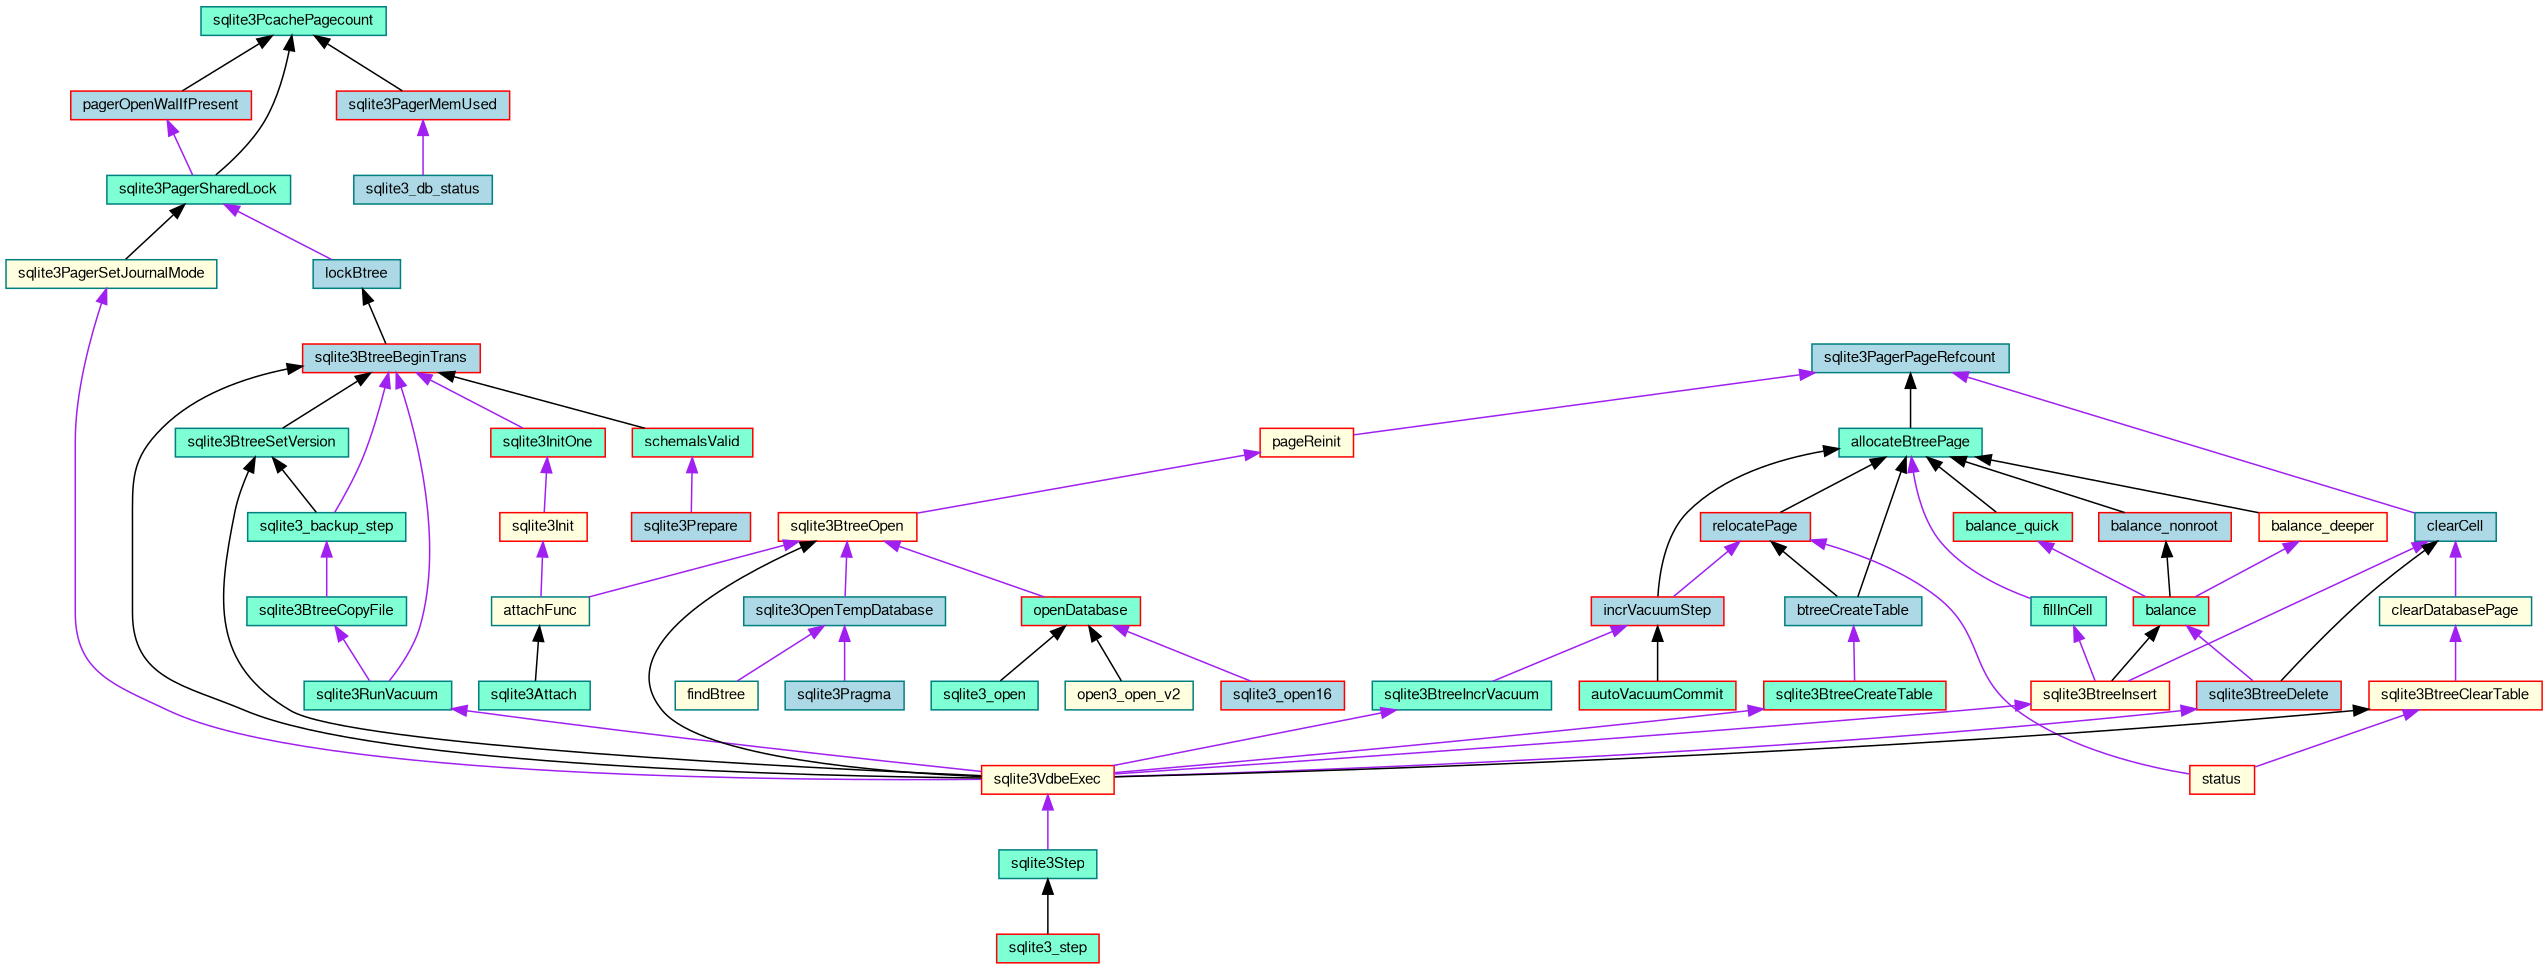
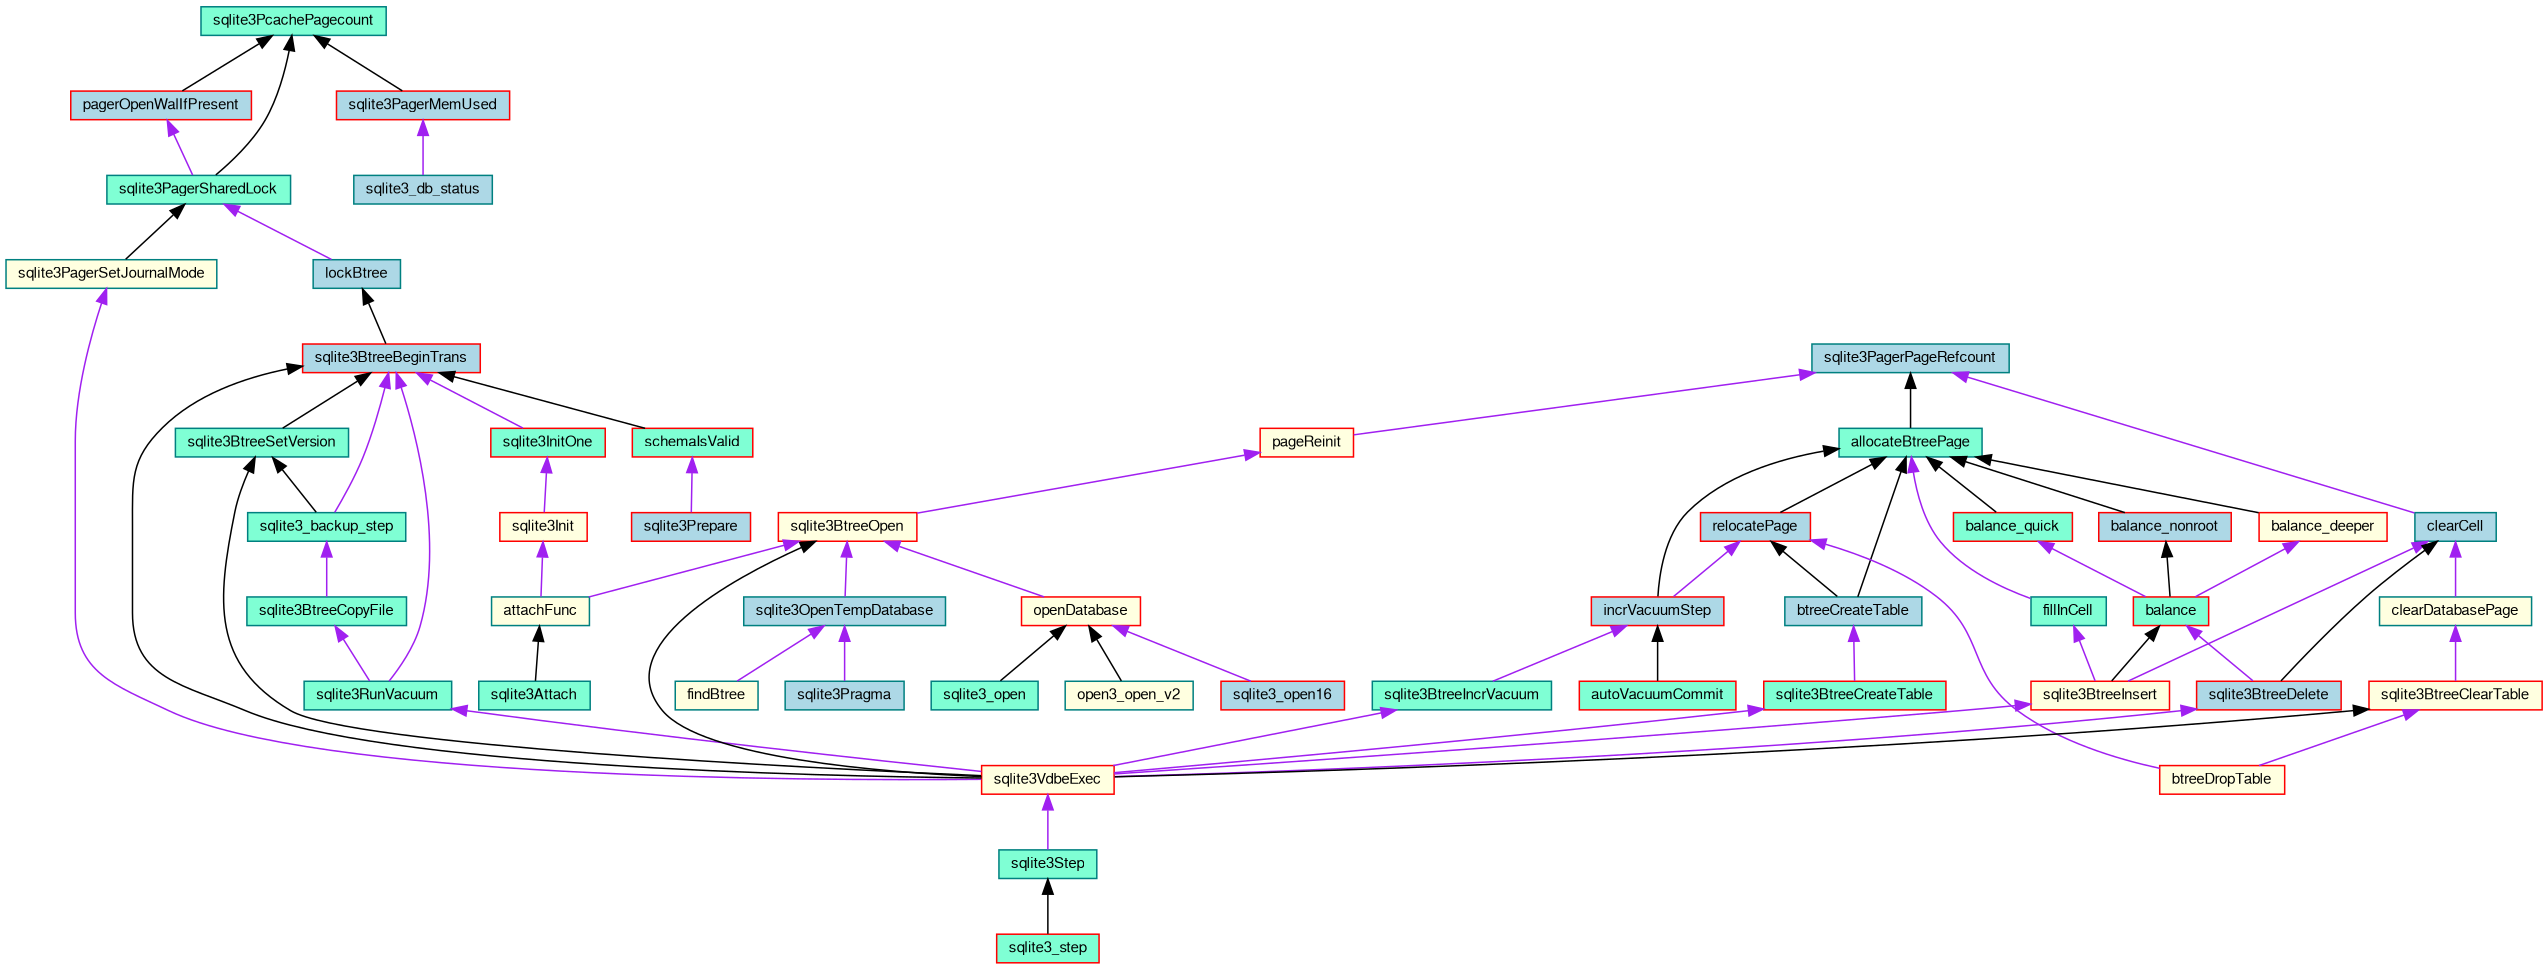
(1081, 611) -> (1081, 611)
(2222, 780) -> (2222, 780)
